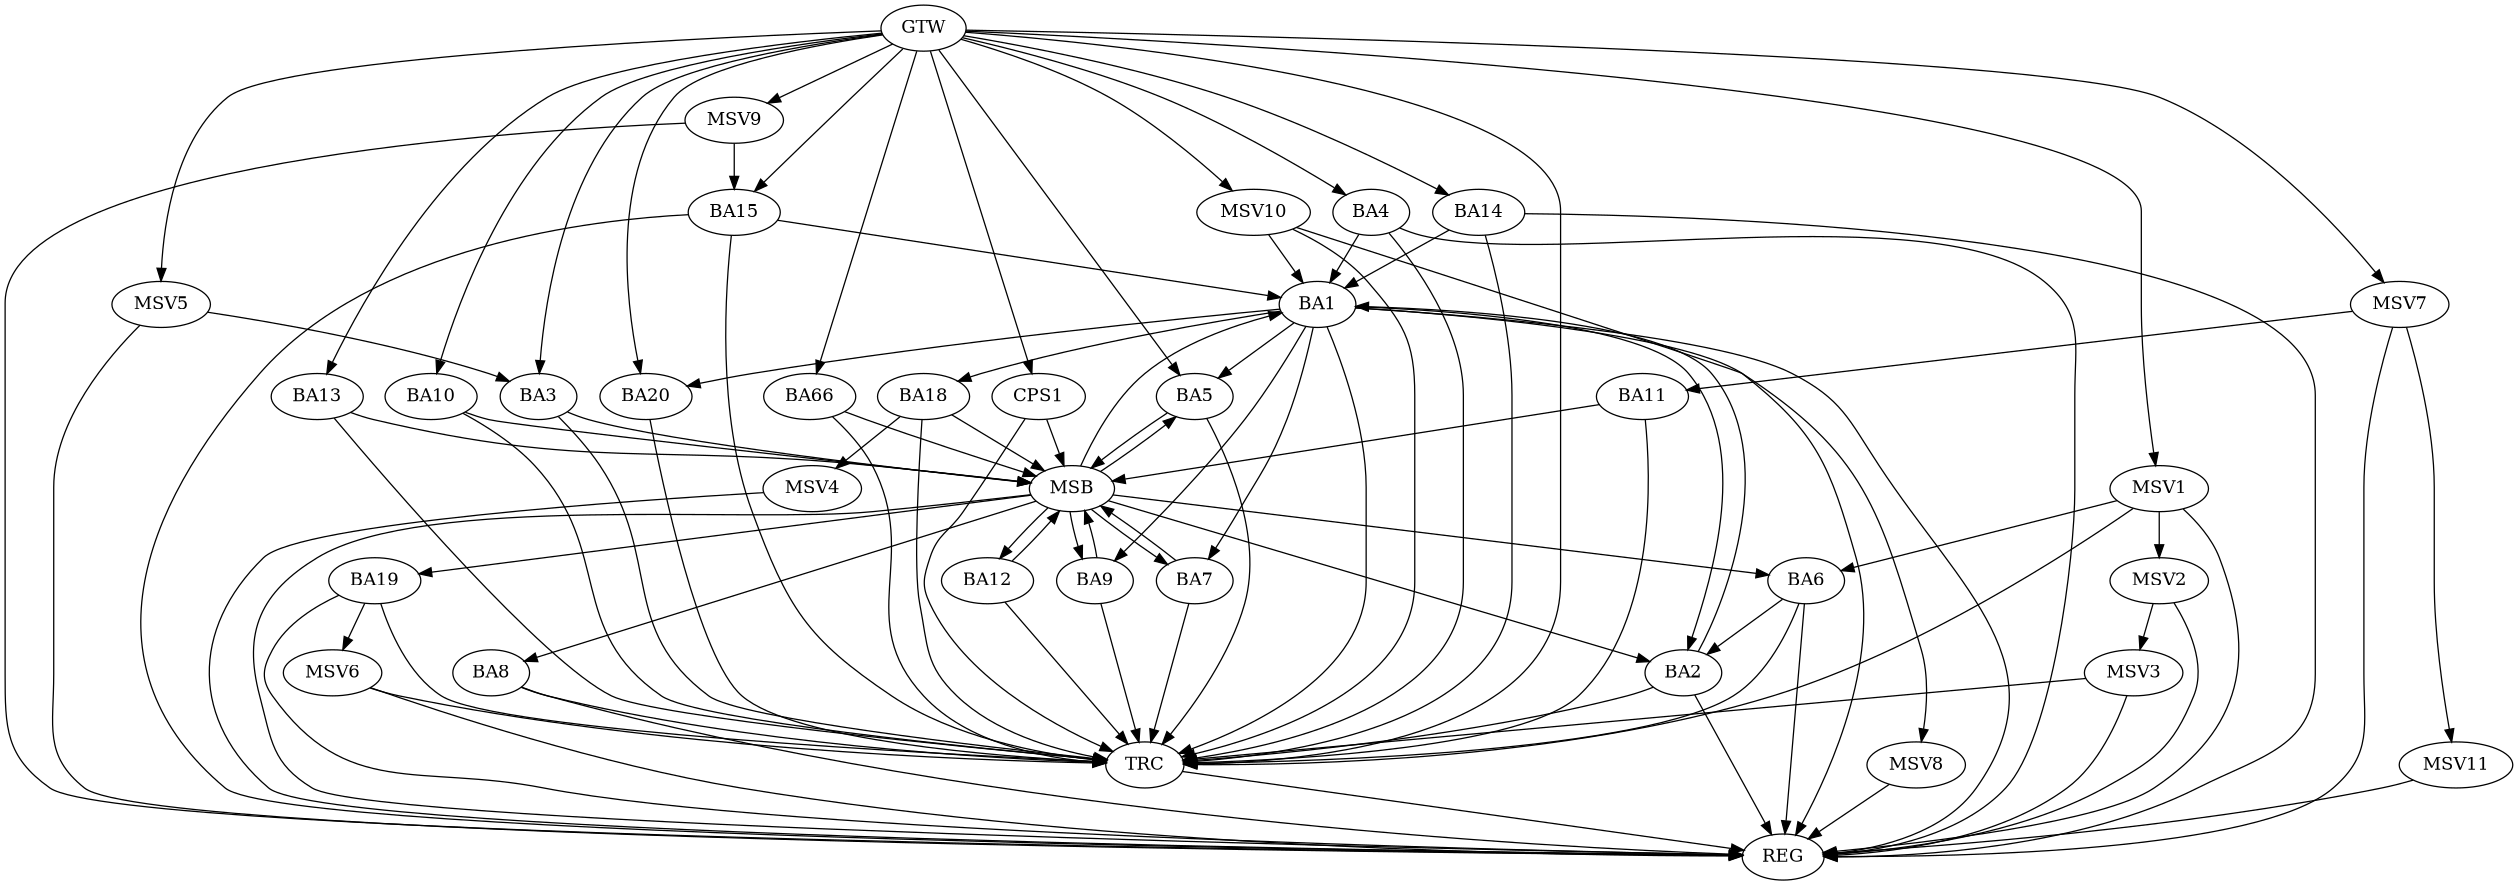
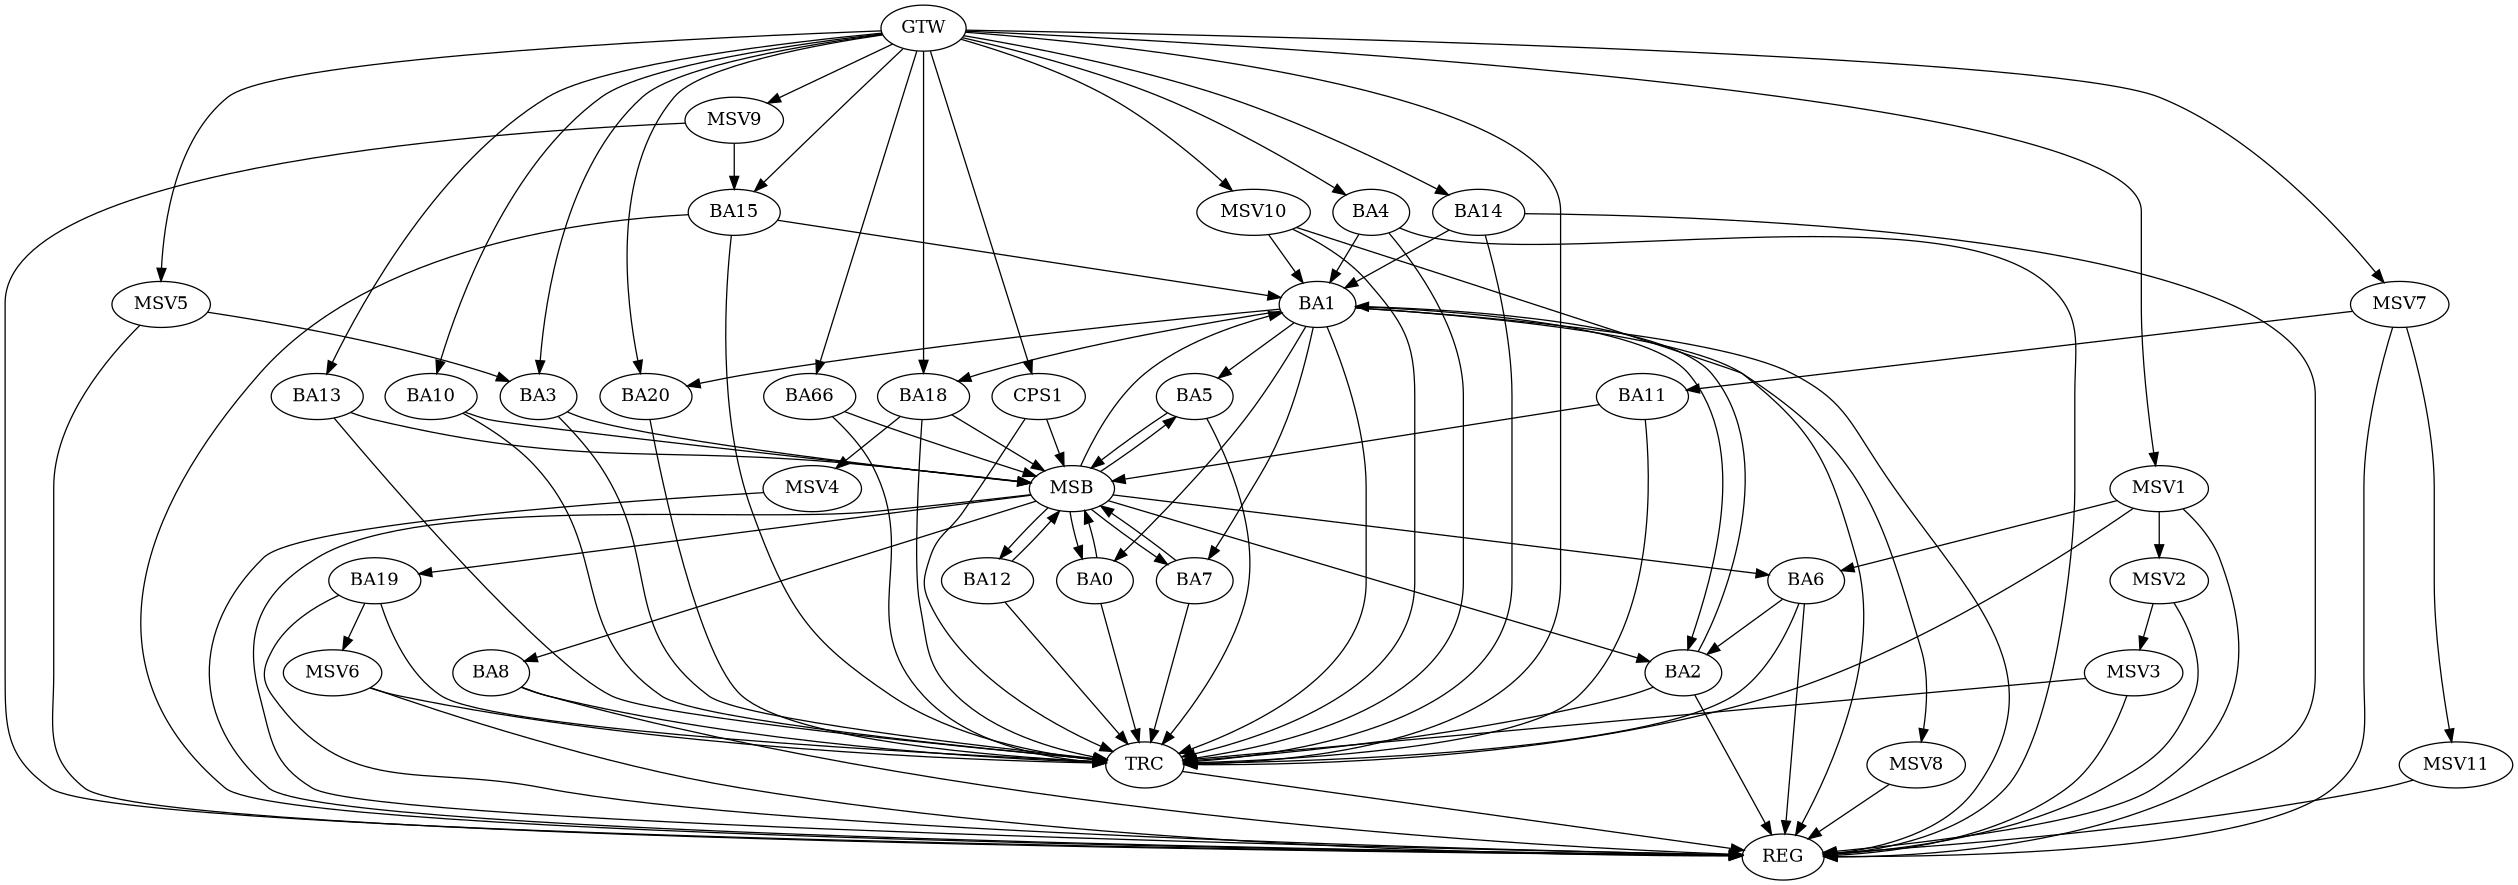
(1055, 207) -> (924, 206)
(1095, 581) -> (1095, 581)
